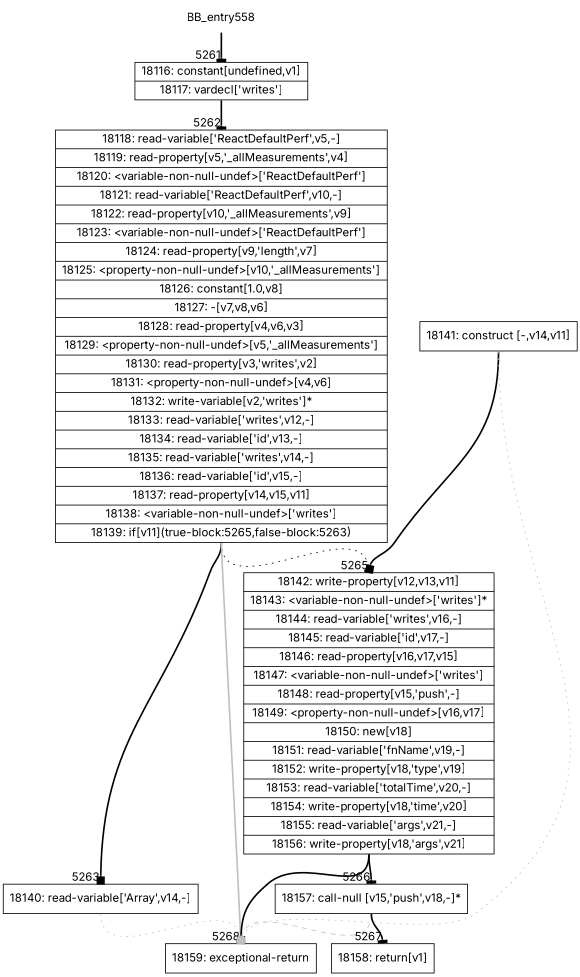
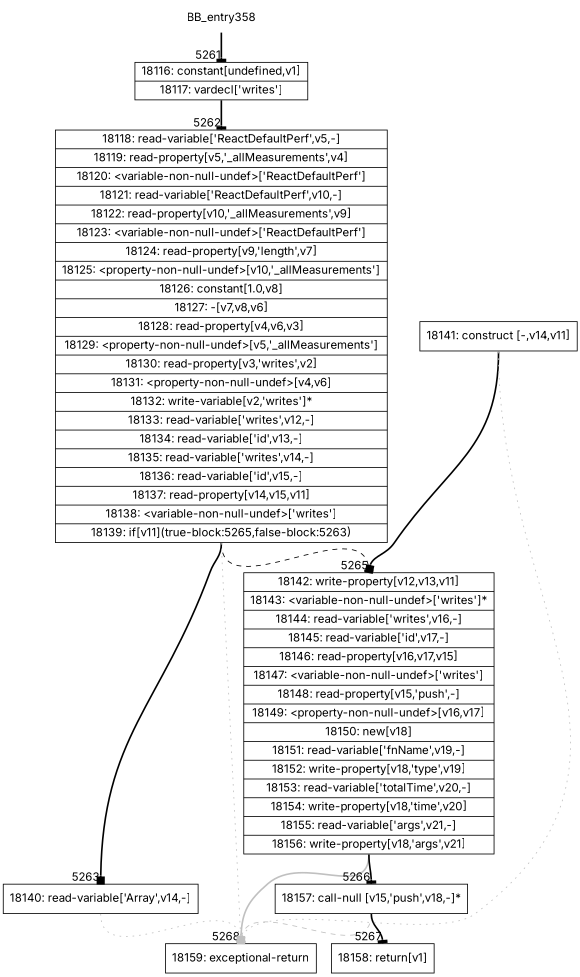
(221, 18) -> (221, 18)
(293, 558) -> (293, 558)
(231, 741) -> (231, 741)
(294, 874) -> (294, 874)
